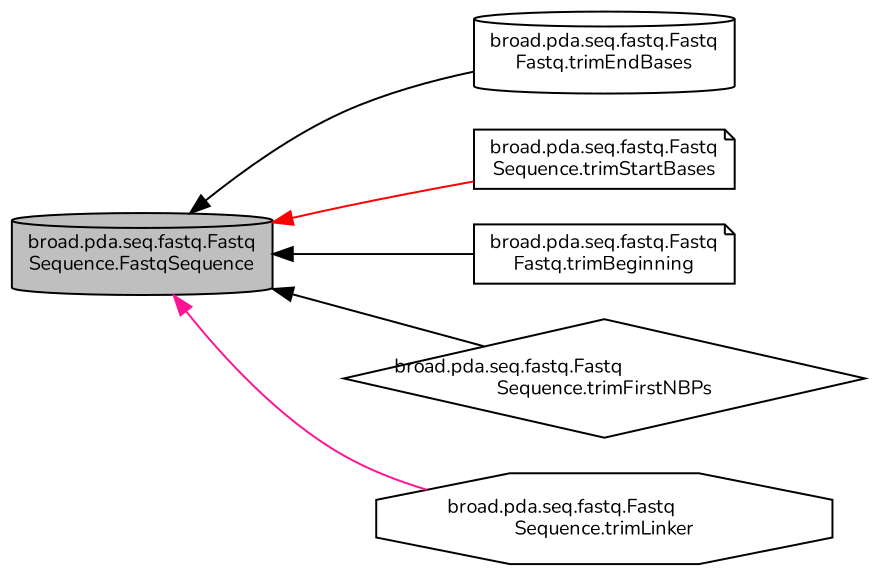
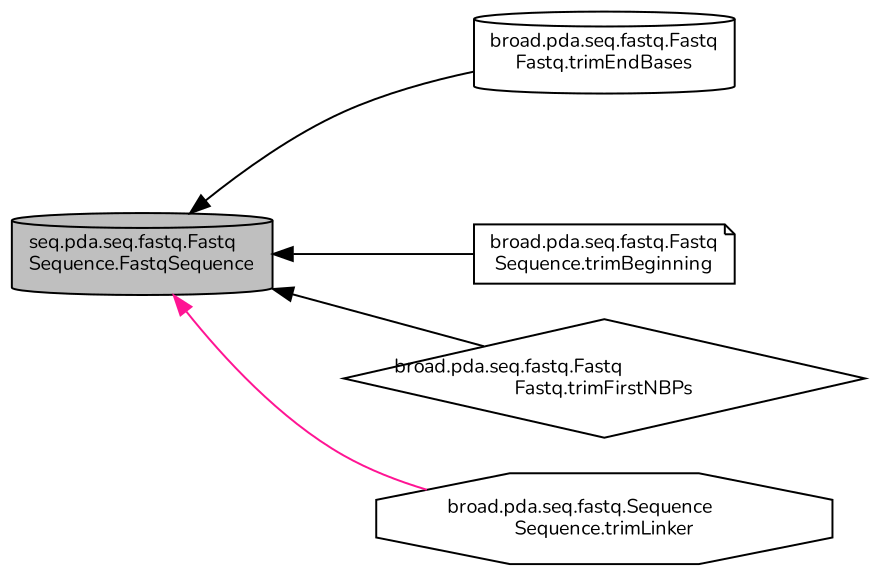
(604, 159) -> none
(142, 254) -> (142, 254)
(604, 254) -> (604, 254)
(604, 378) -> (604, 378)
(604, 519) -> (604, 519)
